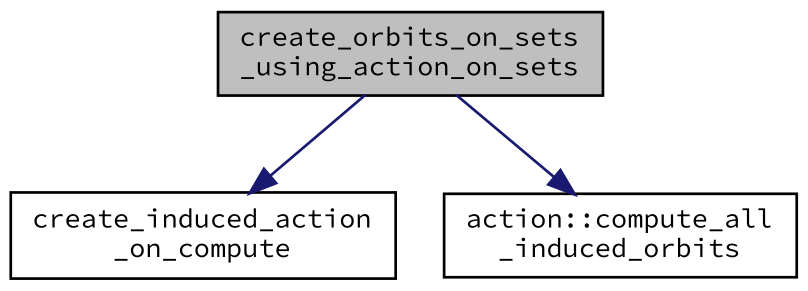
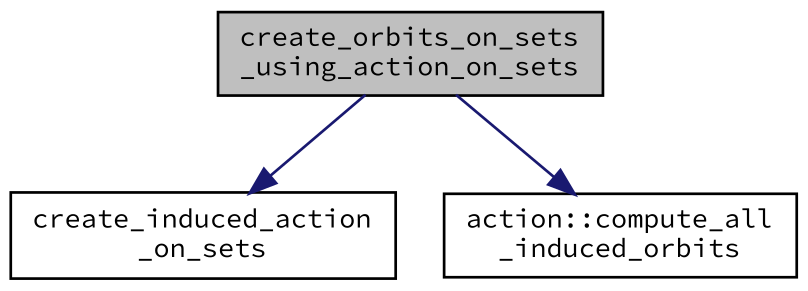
(203, 236) -> (203, 236)
